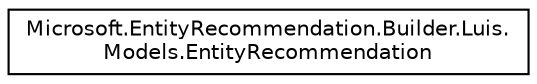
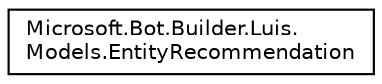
(269, 42) -> (191, 42)
